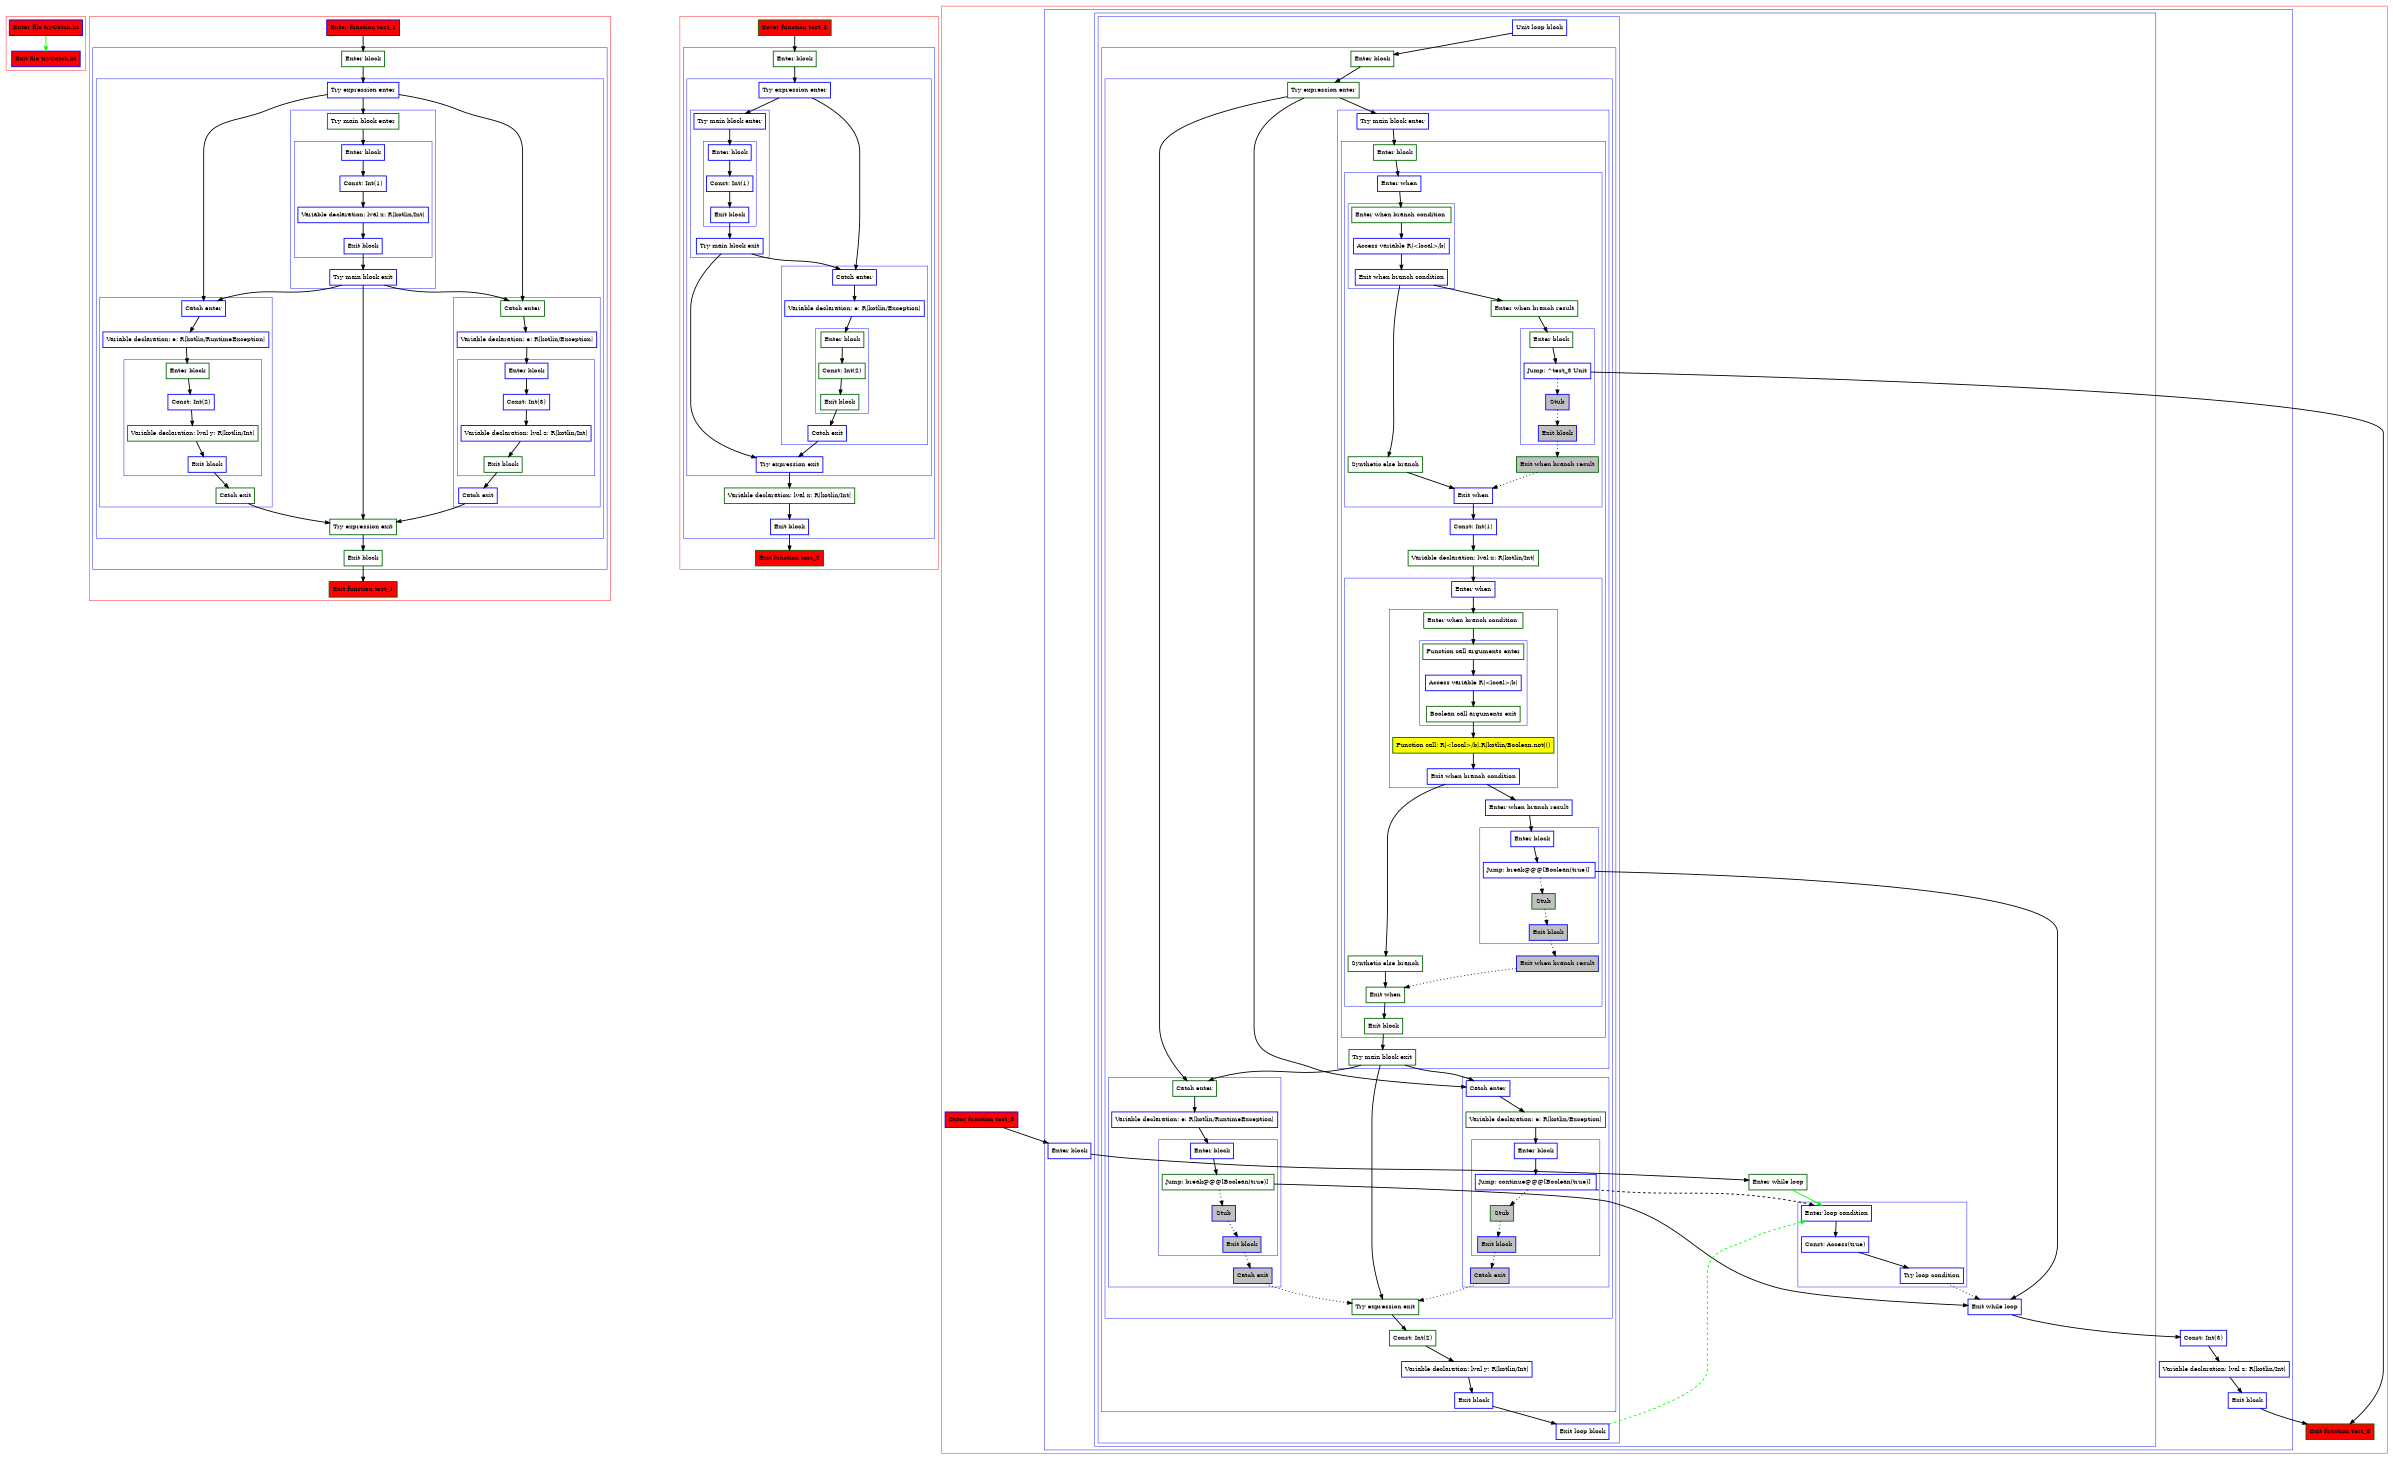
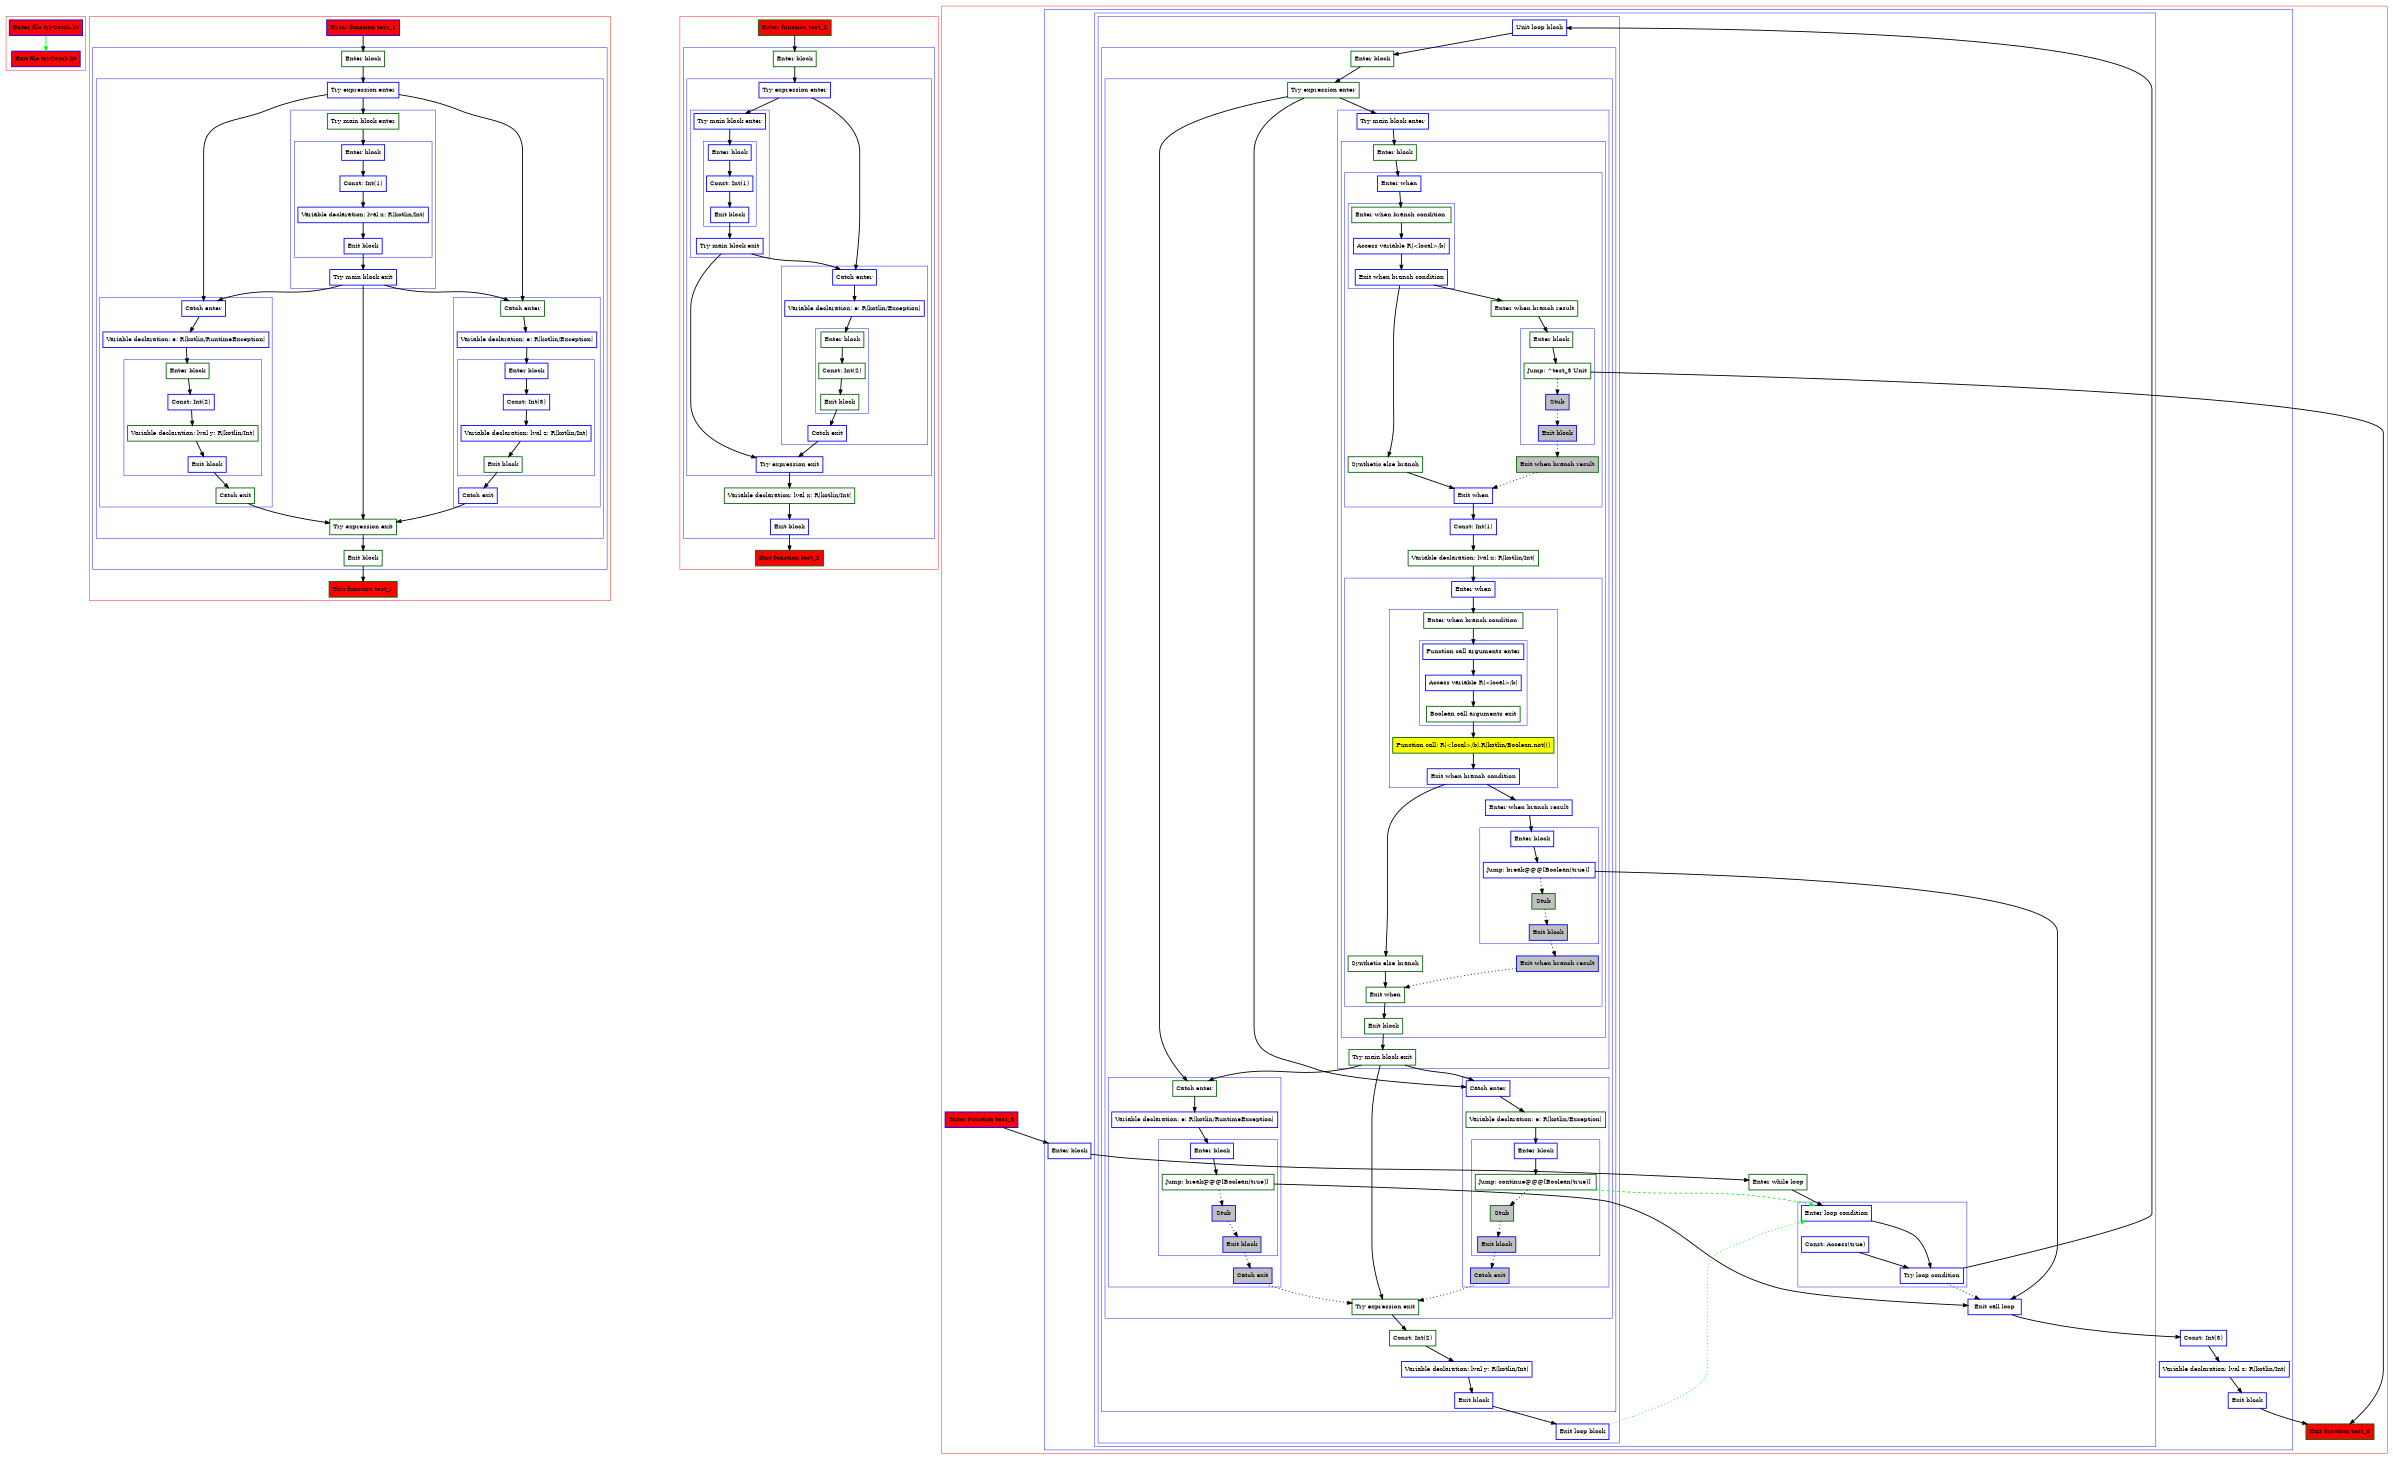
(1557, 371) -> (1557, 371)
none -> (2152, 454)
(1473, 652) -> (1473, 652)
(1536, 1182) -> (1536, 1182)
(1704, 1193) -> (1704, 1193)
(1805, 1197) -> (1805, 1197)
(1836, 1227) -> (1909, 1232)
(1995, 1307) -> (1995, 1307)
(1707, 1323) -> (1707, 1323)
